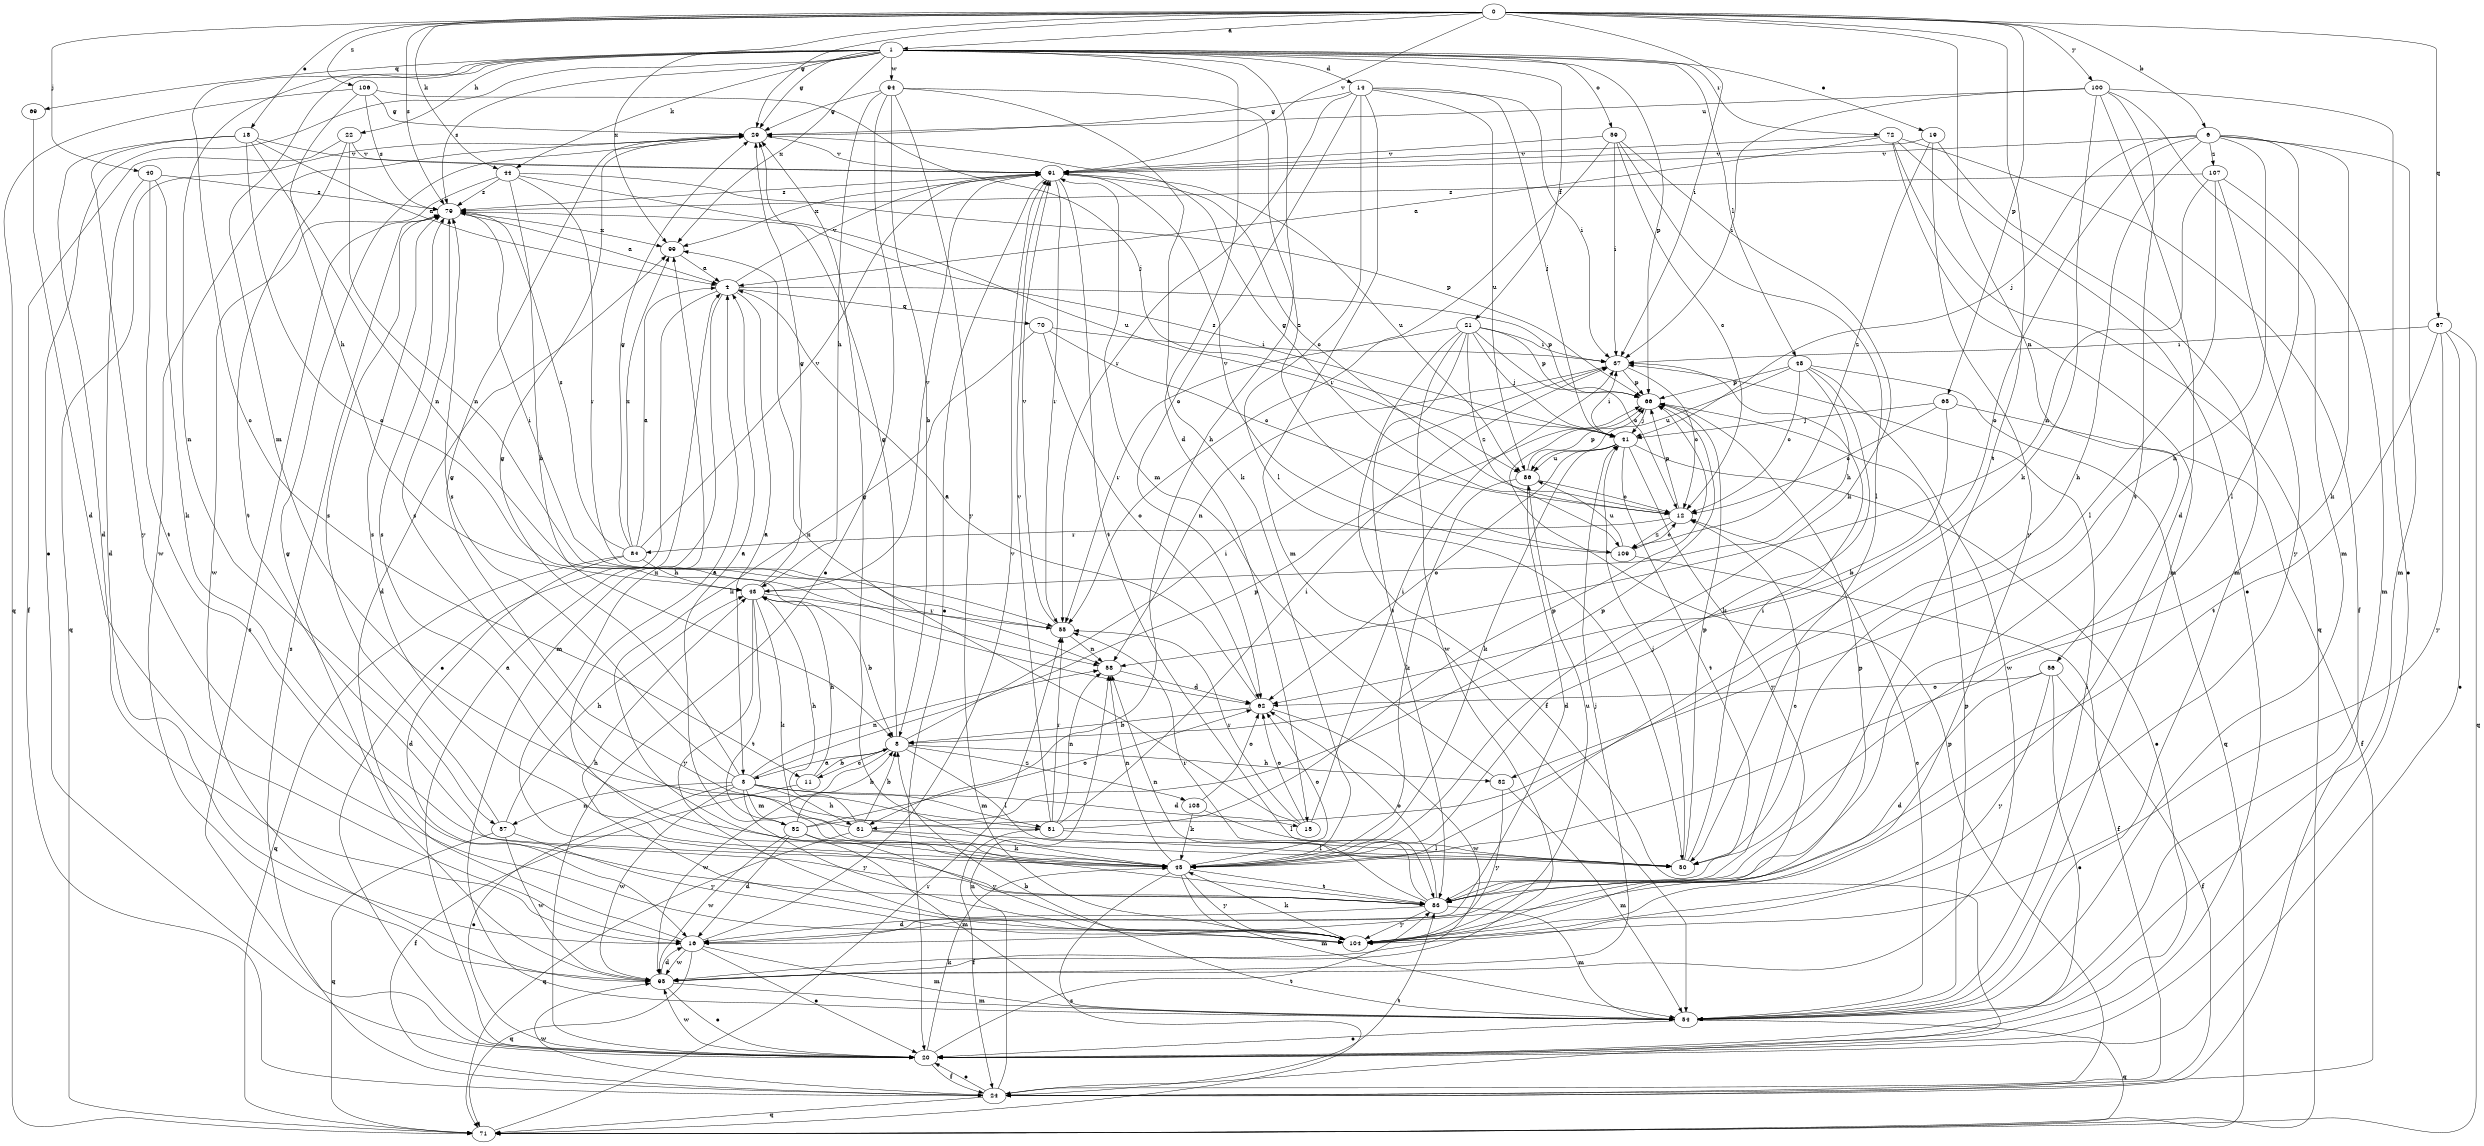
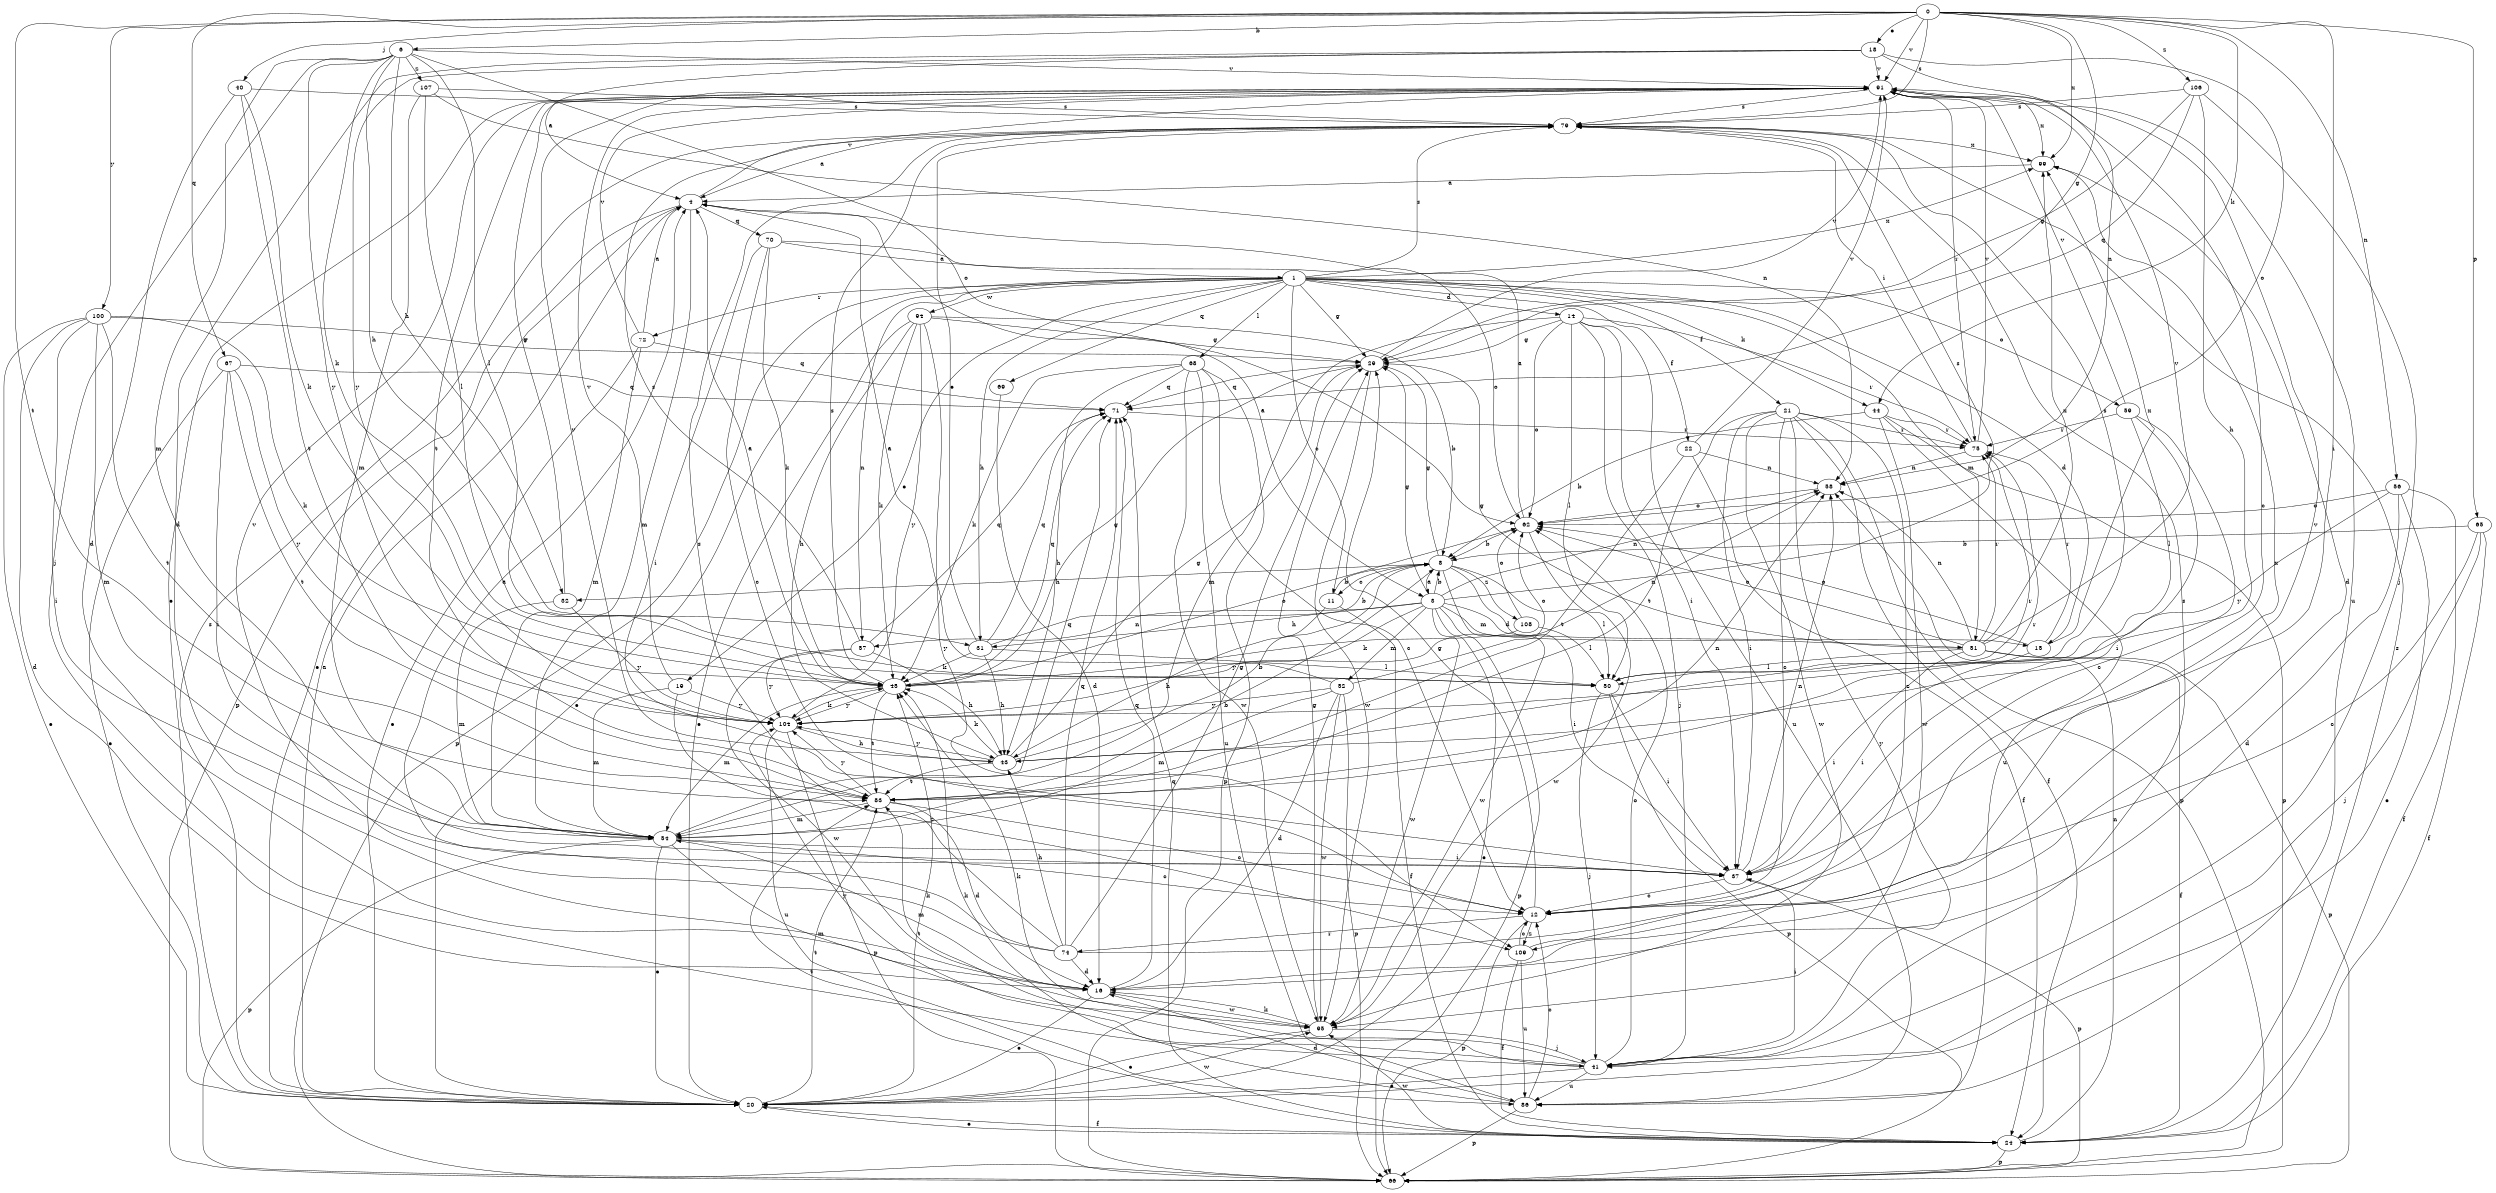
(1195, 31) -> (1079, 271)
(477, 88) -> (1672, 364)
(1704, 112) -> (525, 340)
(480, 191) -> none
(1299, 326) -> (946, 648)
(1800, 364) -> (1193, 364)
(1515, 383) -> (1881, 744)
(1641, 420) -> none
(1157, 478) -> (526, 340)
(415, 516) -> (952, 387)
(635, 554) -> (1066, 953)
(1704, 592) -> none
(1004, 608) -> none
(1063, 630) -> (1976, 449)
(1196, 687) -> (1698, 506)
(841, 789) -> (1436, 584)
(1375, 791) -> (1763, 590)
(2068, 794) -> (360, 490)
(697, 845) -> (2064, 421)
(667, 963) -> (1266, 1010)
(1072, 1001) -> (1053, 544)
(1047, 1007) -> (940, 977)
(2209, 1057) -> none
